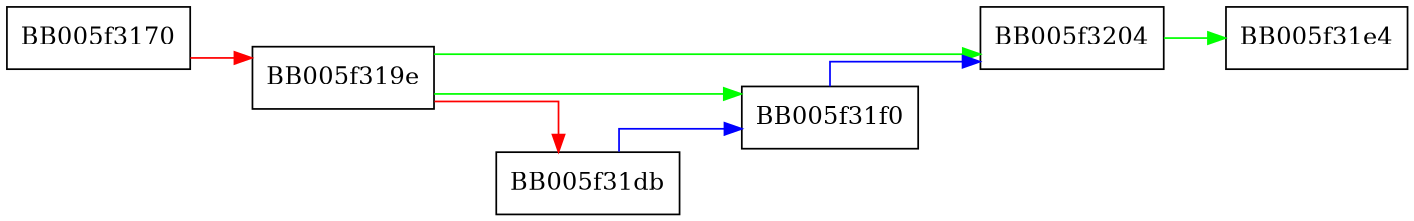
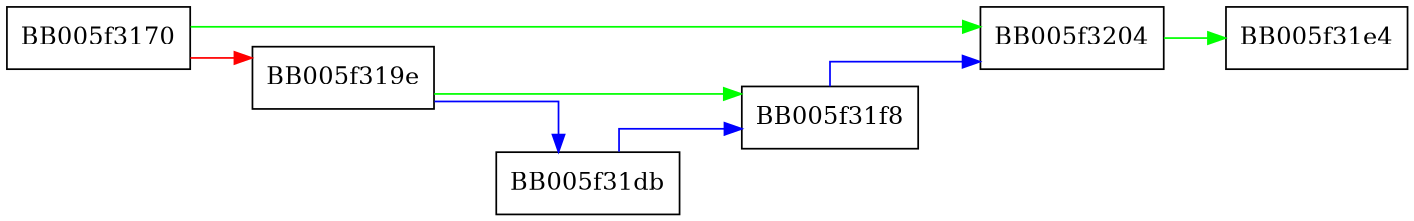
(698, 54) -> (577, 27)
(513, 101) -> (513, 101)
(830, 118) -> (830, 118)
